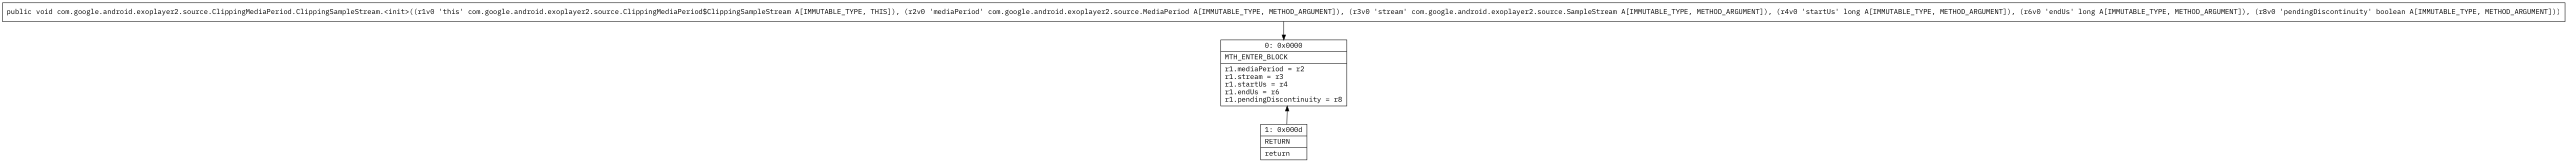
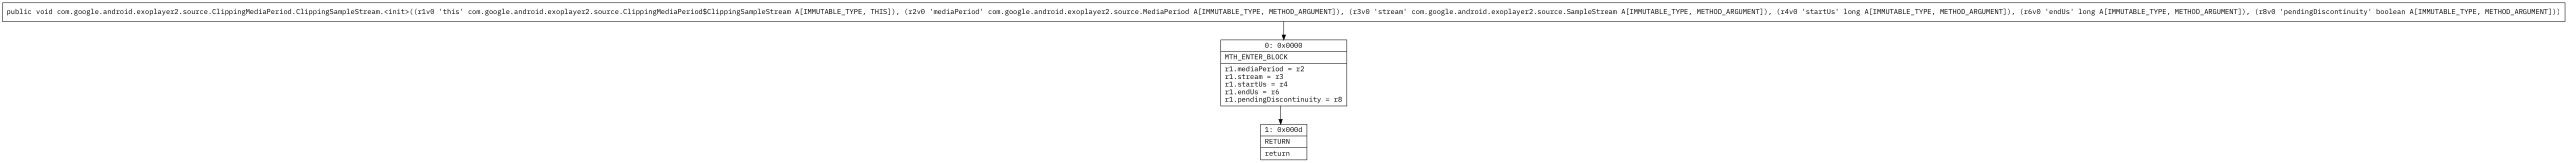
(1287, 118) -> (1280, 113)
